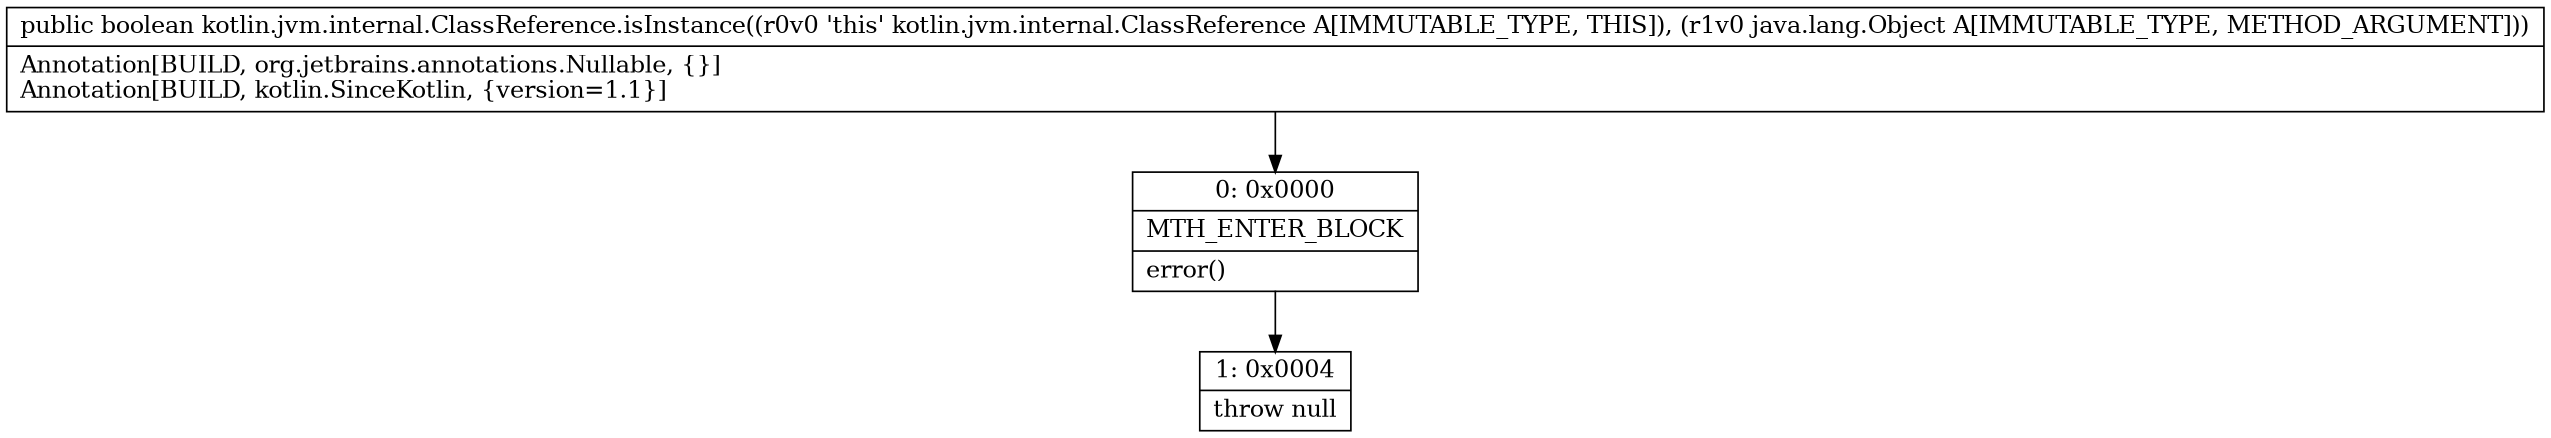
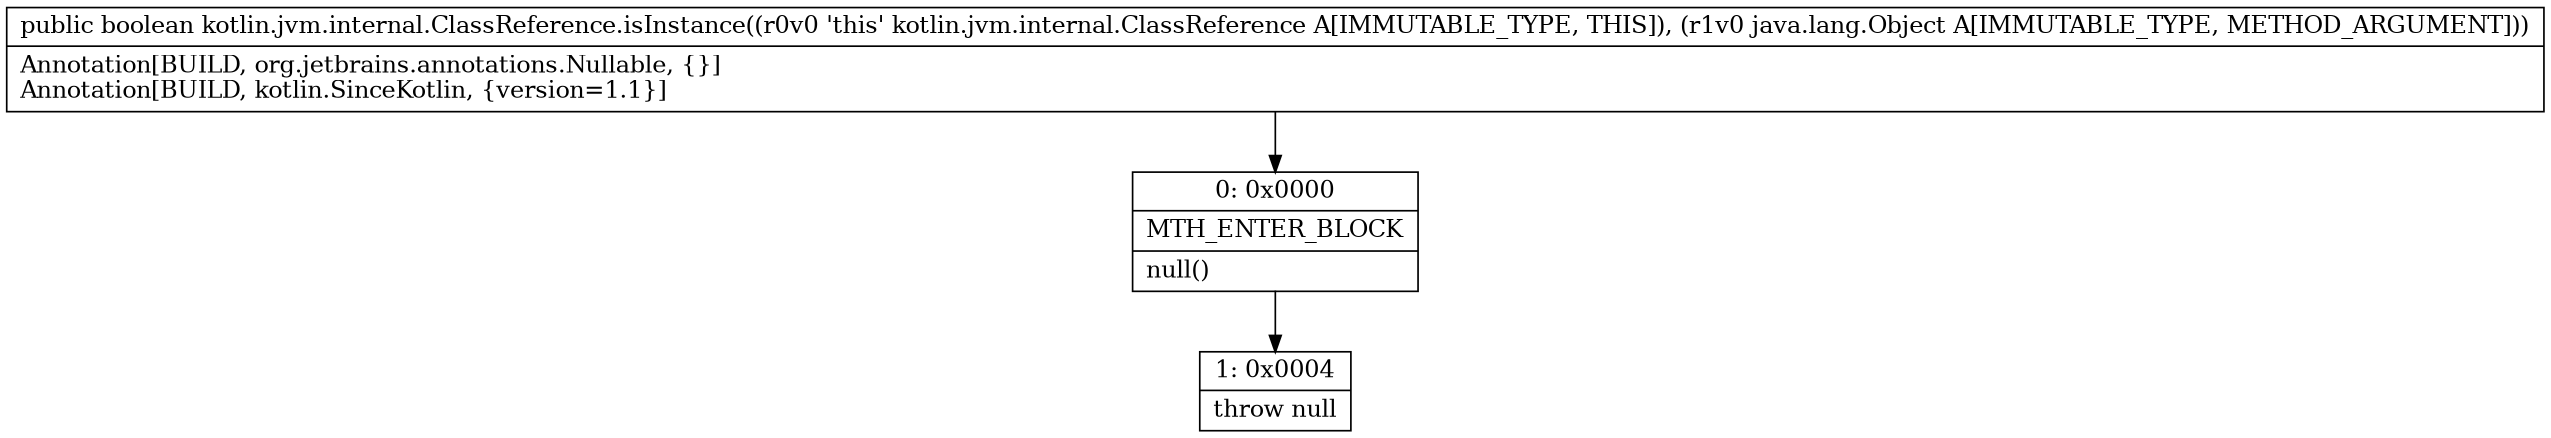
(1186, 270) -> (1178, 270)
